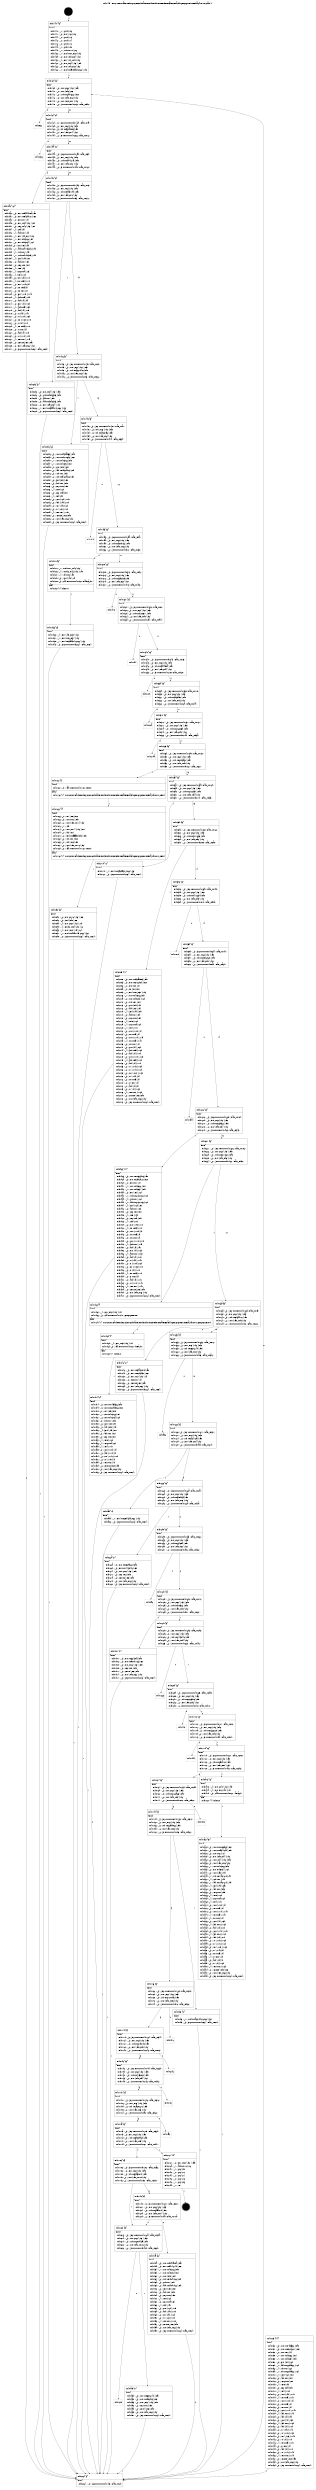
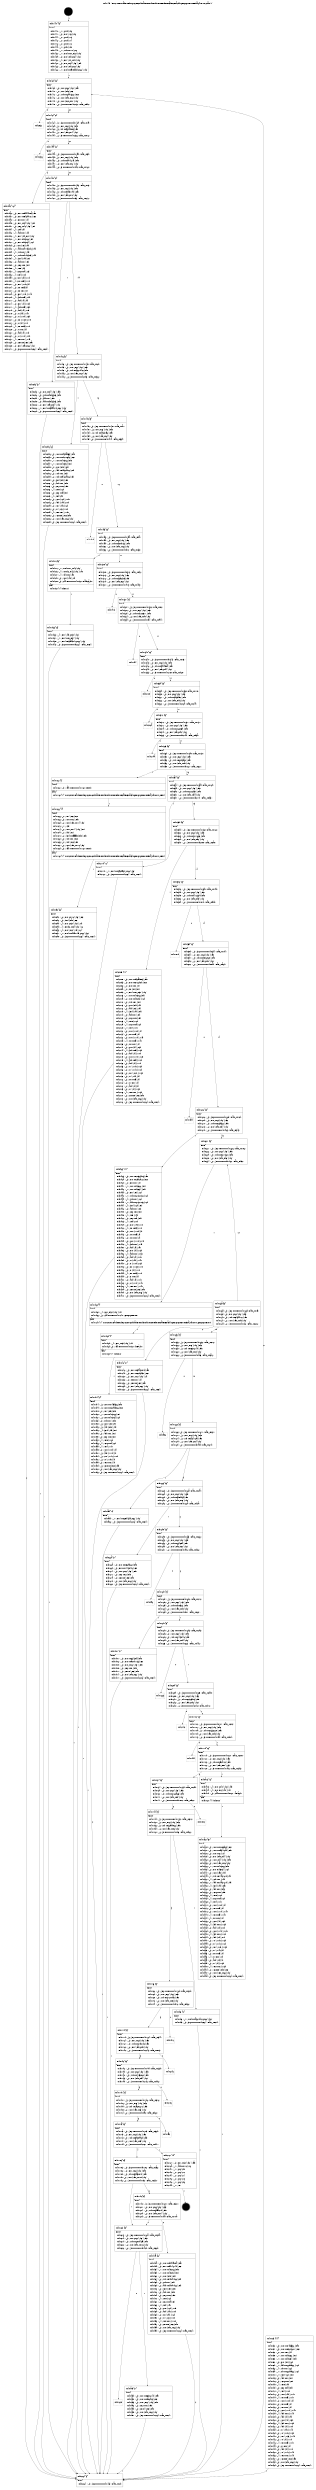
(215, 1233) -> (235, 1233)
